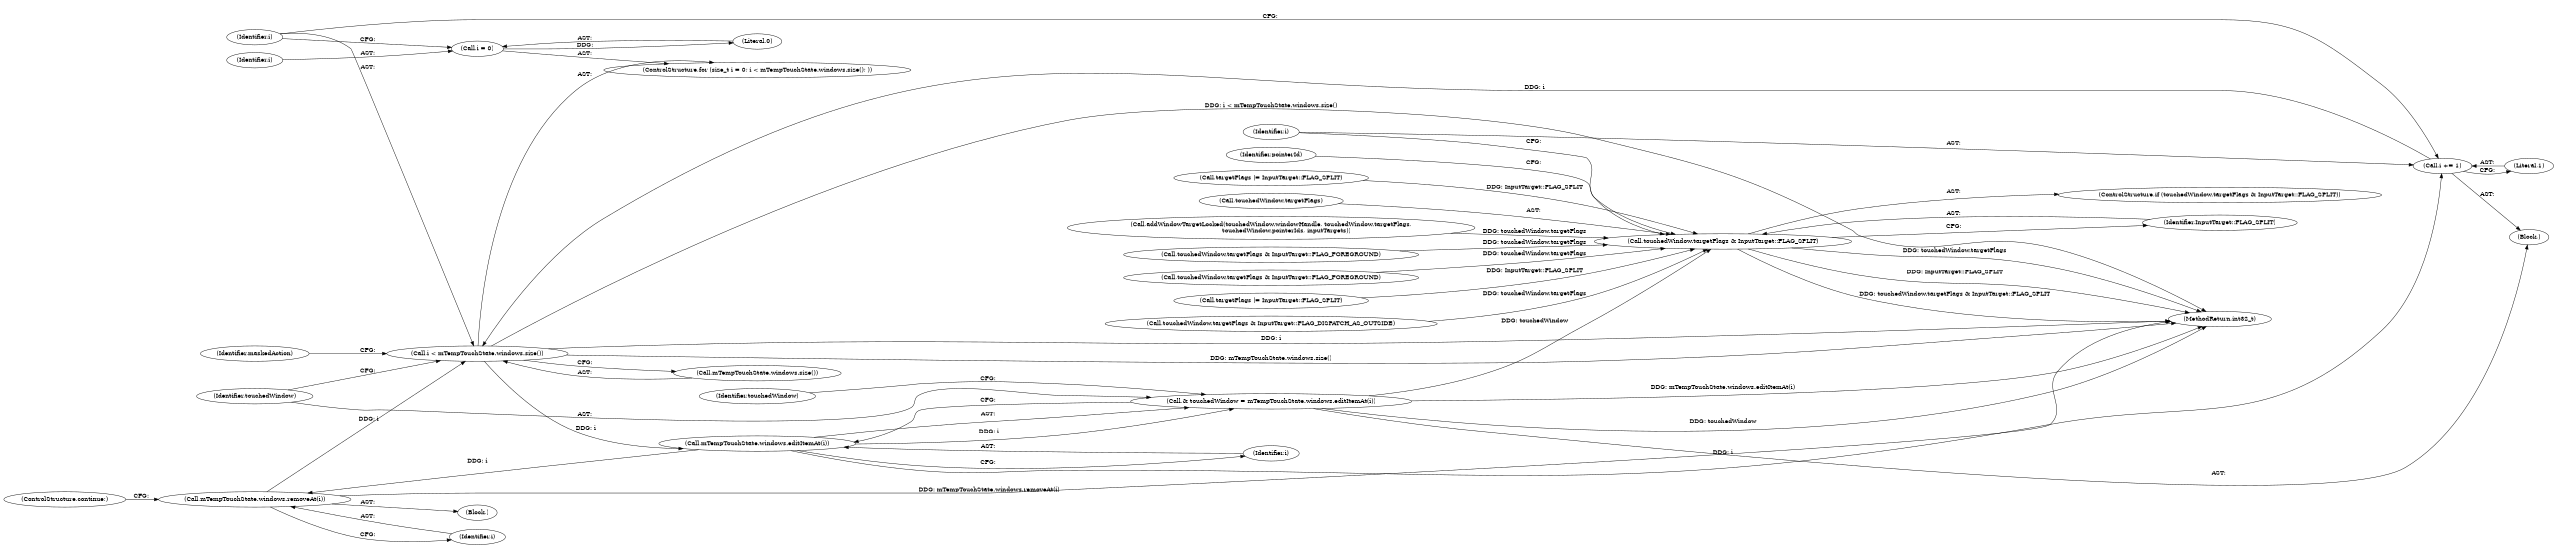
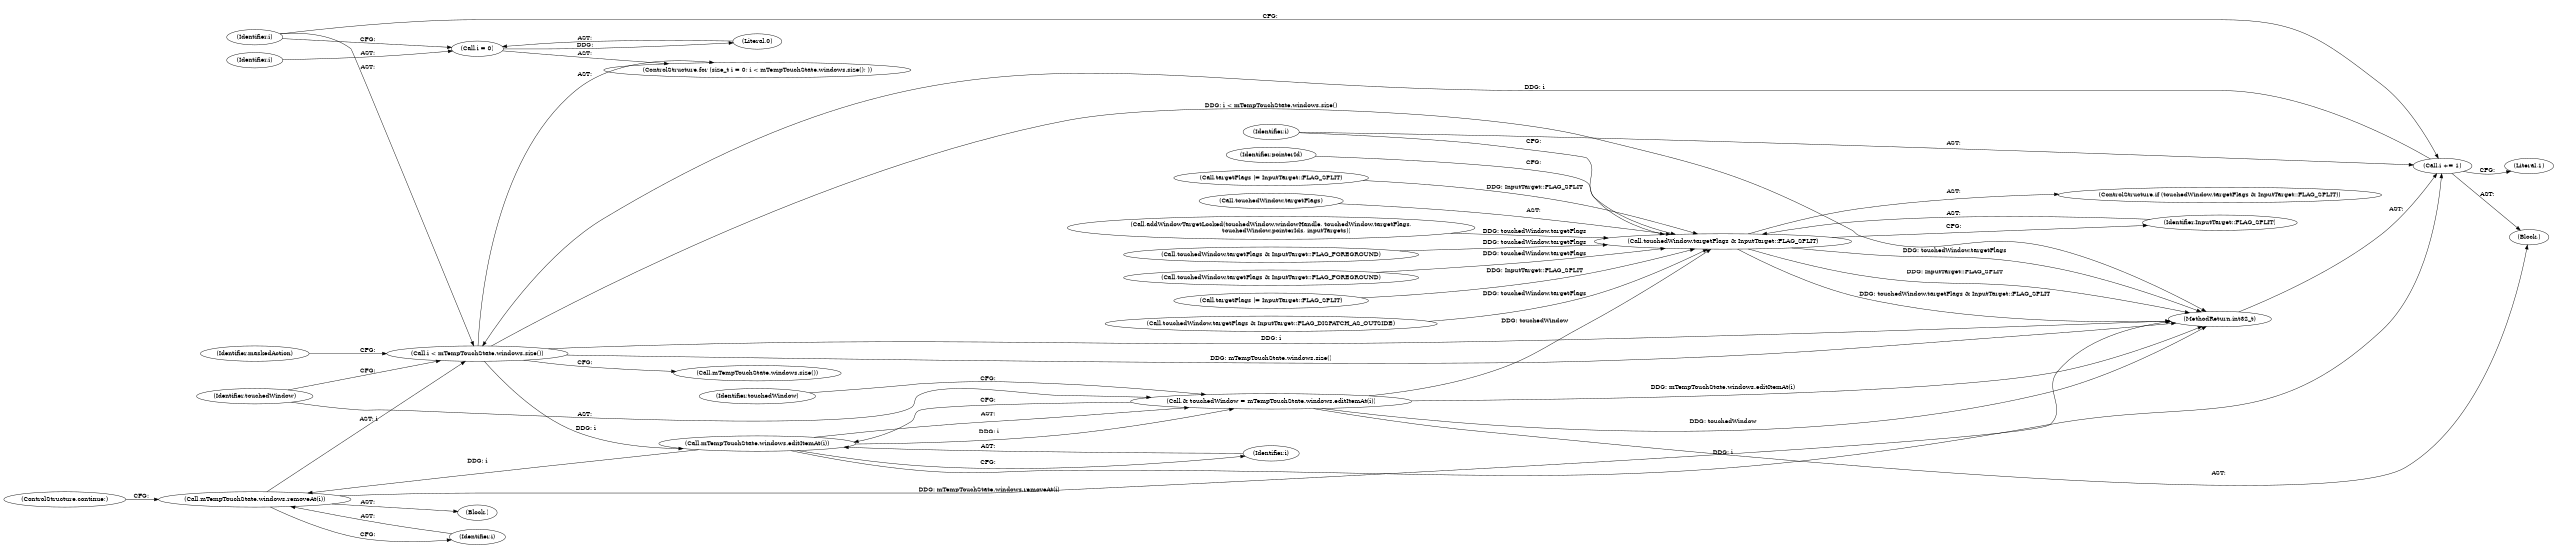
(2490, 166) -> (2347, 258)
(599, 378) -> none
(369, 419) -> (369, 419)
